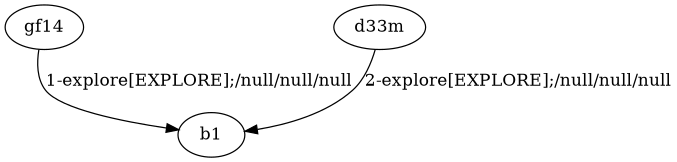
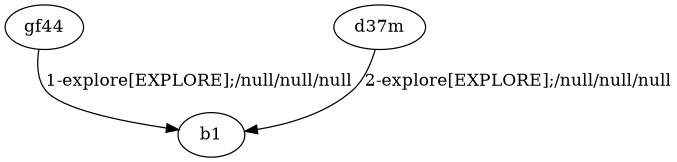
(44, 27) -> (44, 27)
(380, 27) -> (380, 27)
